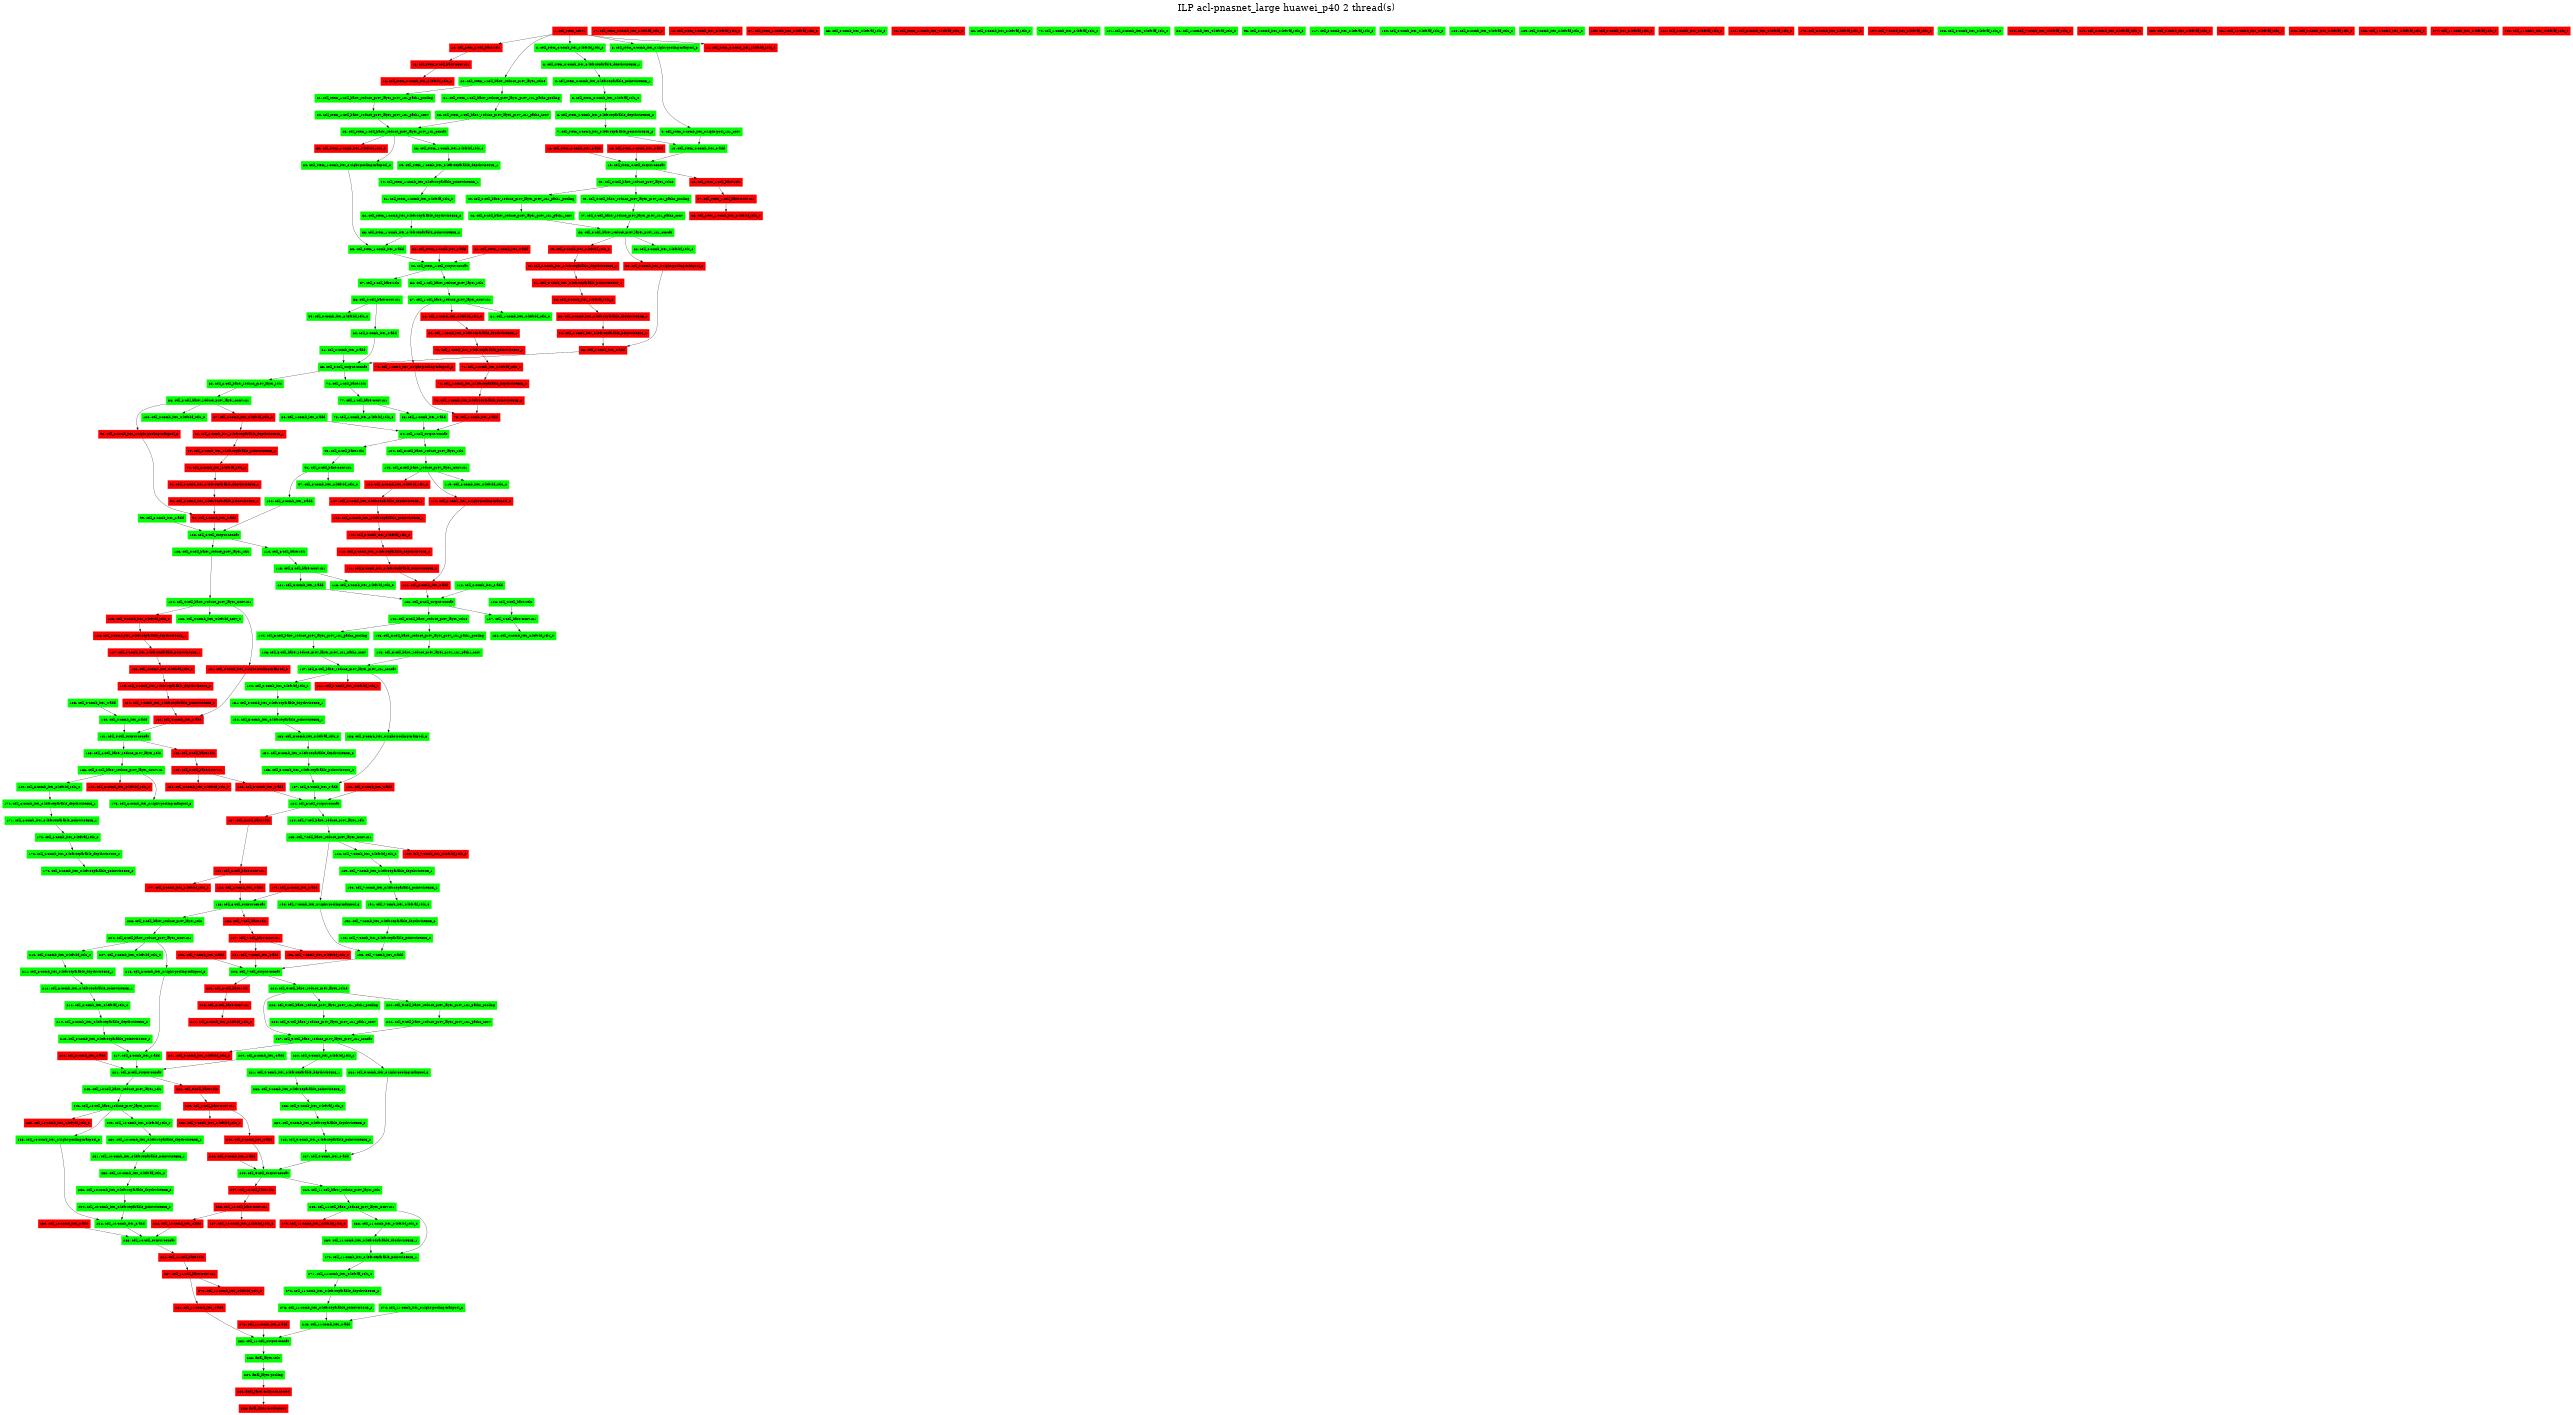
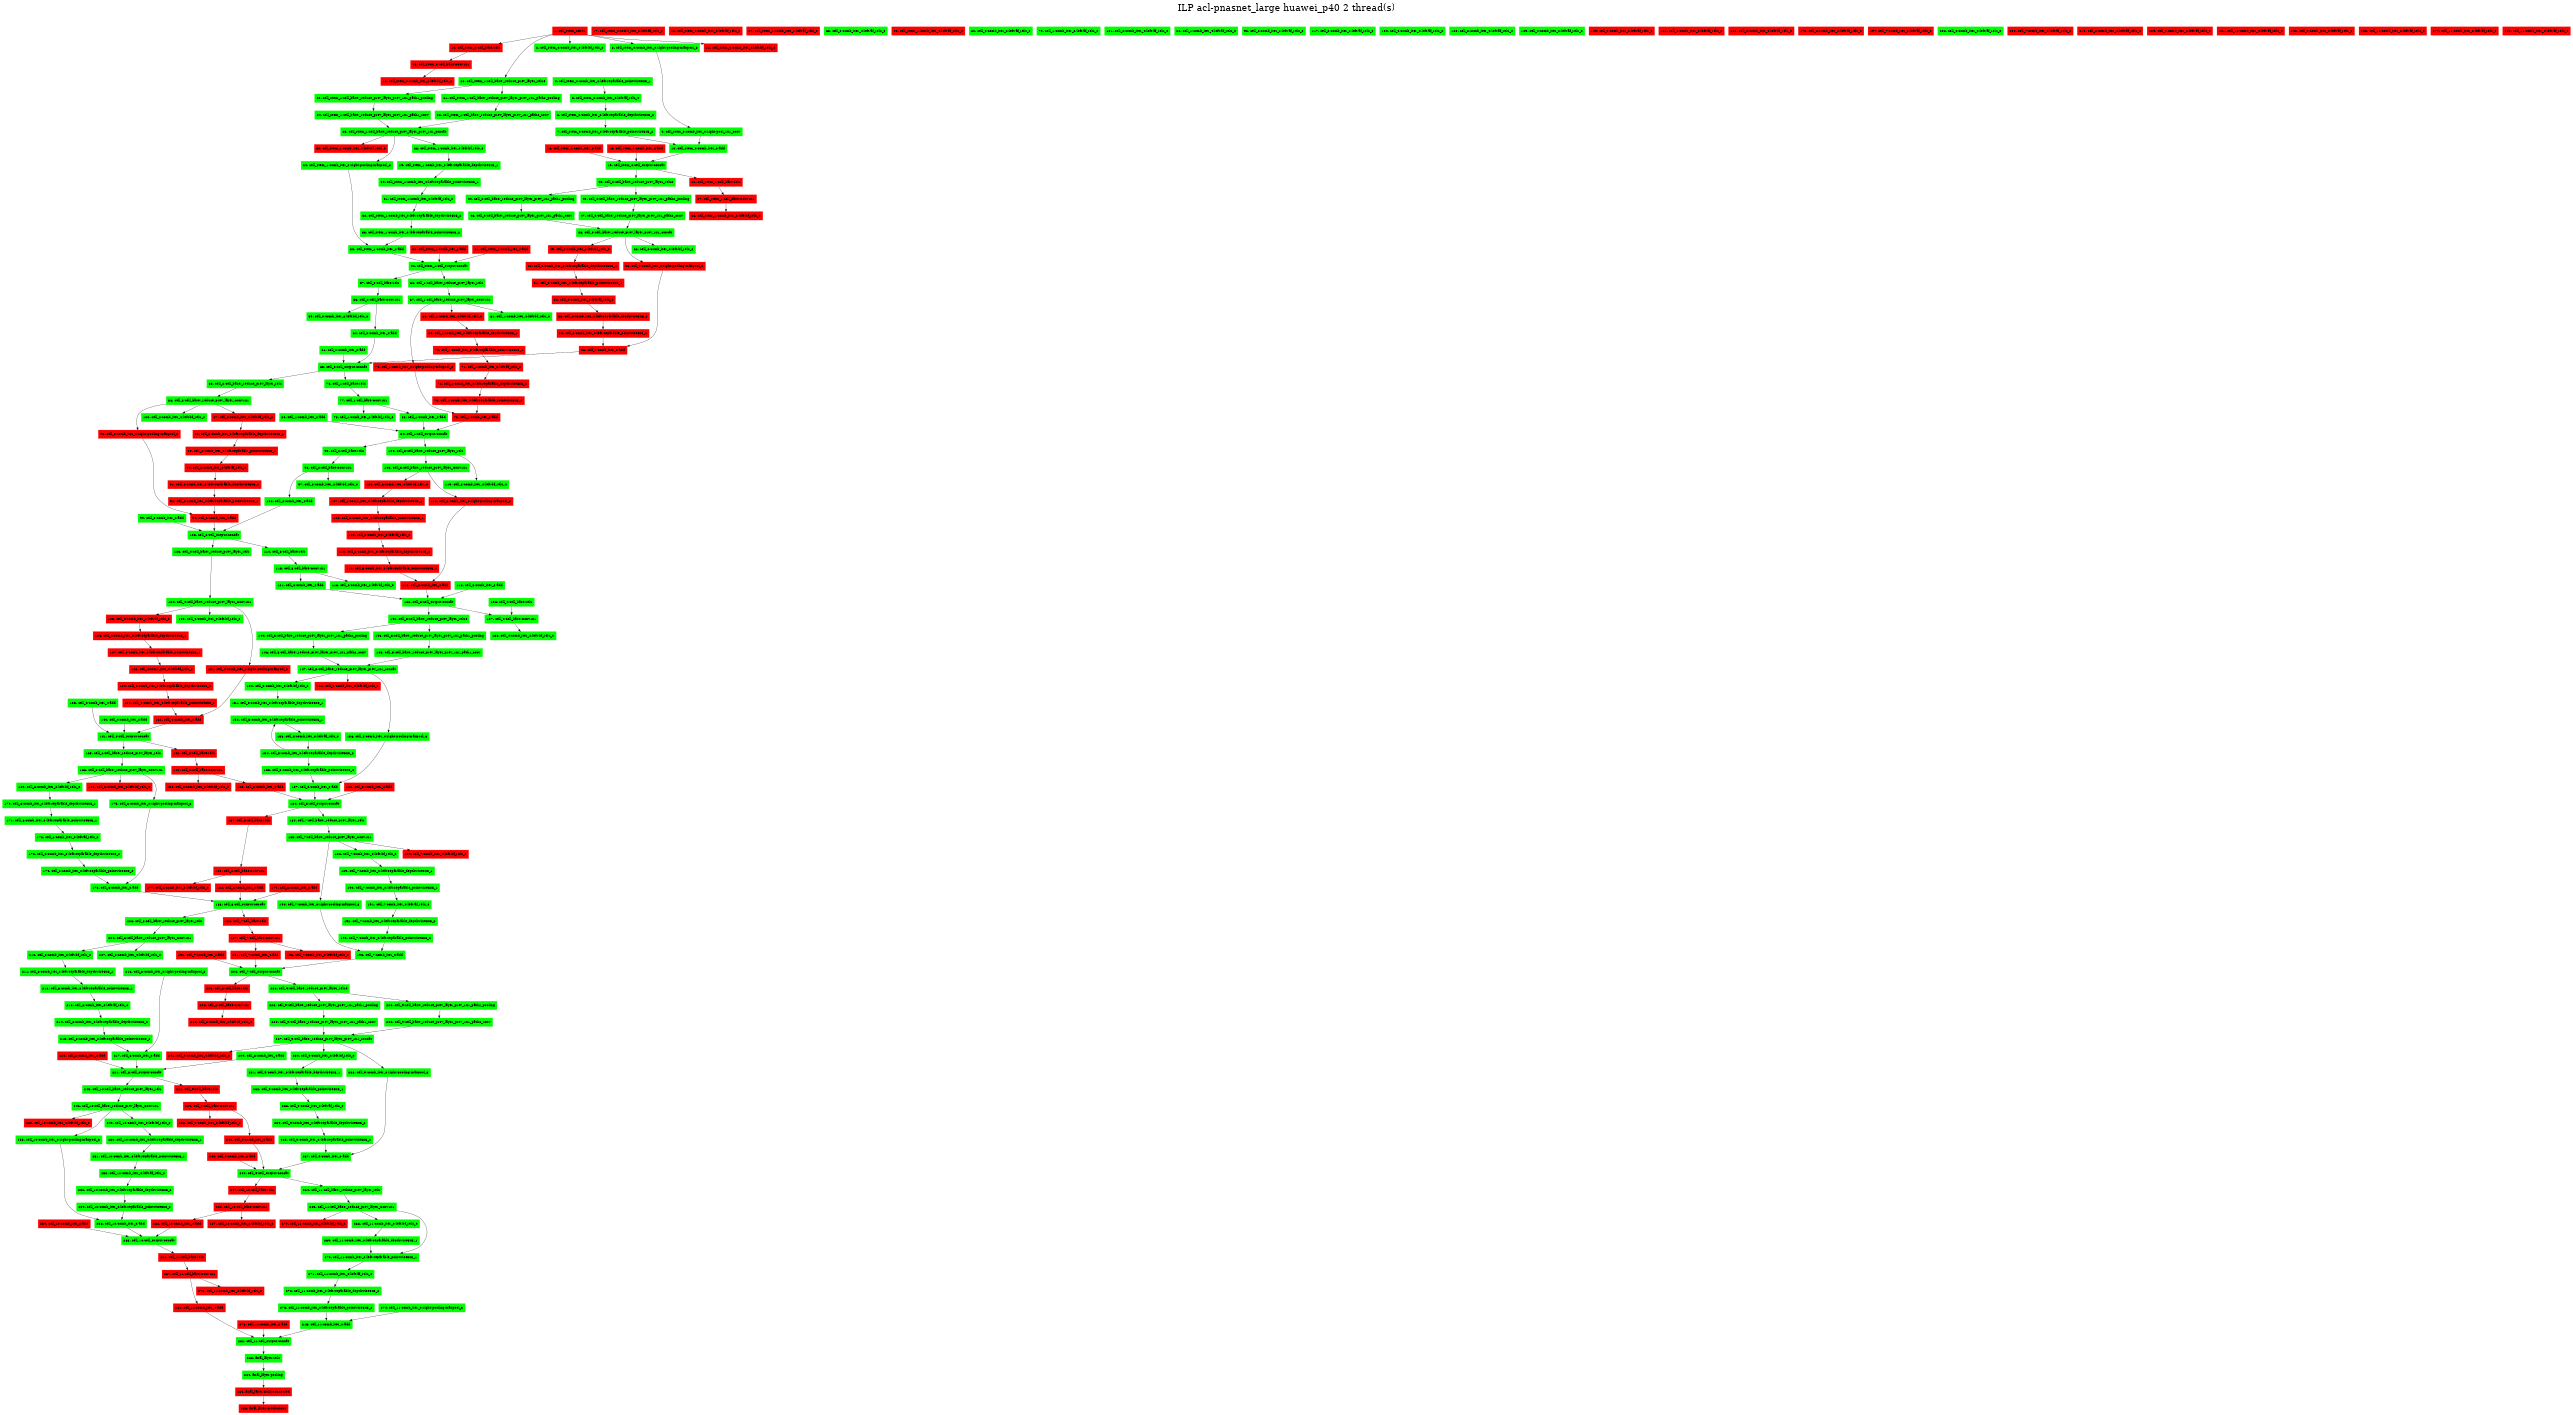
(592, 65) -> none
none -> (416, 206)
none -> (379, 290)
(450, 476) -> (472, 464)
(210, 619) -> (210, 619)
(278, 710) -> (273, 740)
(108, 711) -> (96, 722)
none -> (116, 888)
none -> (395, 912)
(166, 952) -> none
(264, 1014) -> (324, 1029)
